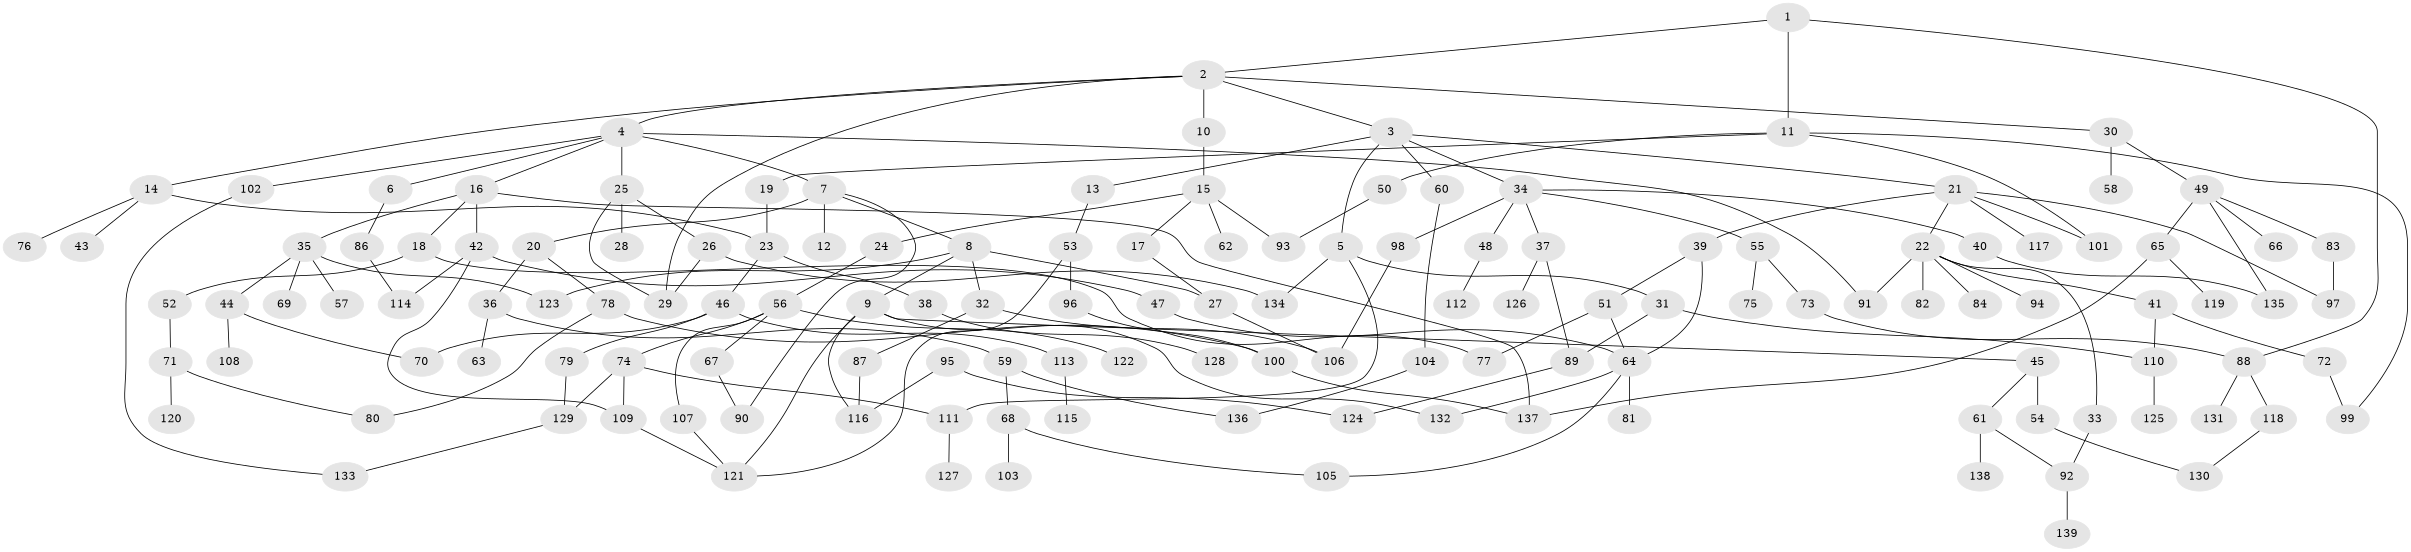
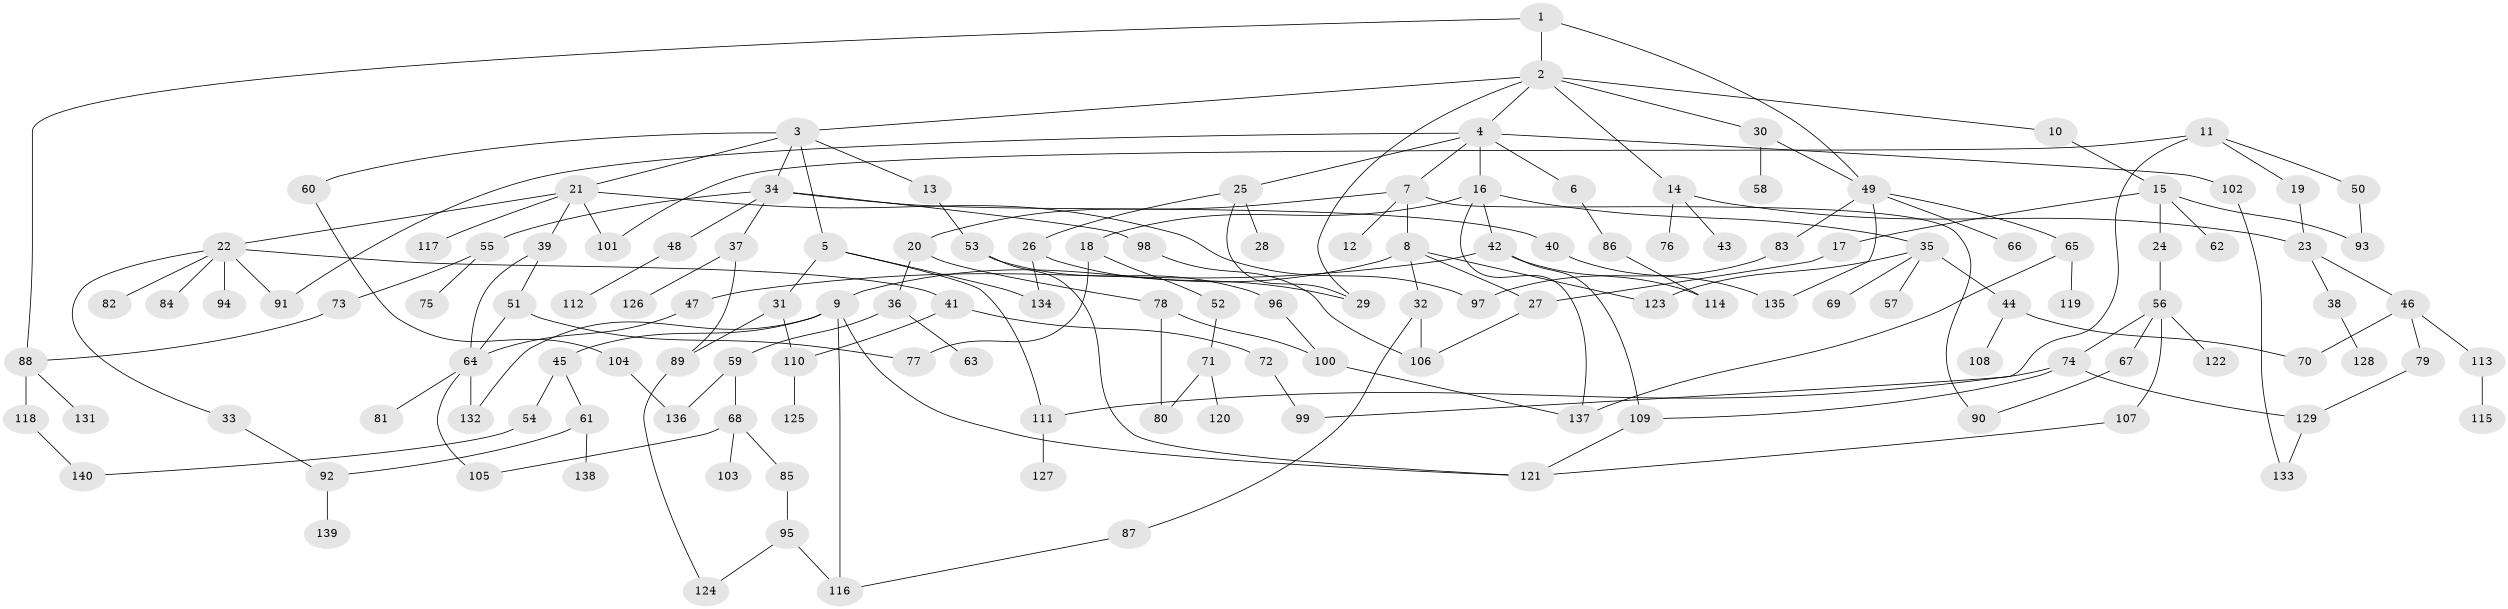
(1788, 75) -> (1720, 82)
none -> (787, 477)
(2200, 477) -> (83, 477)
